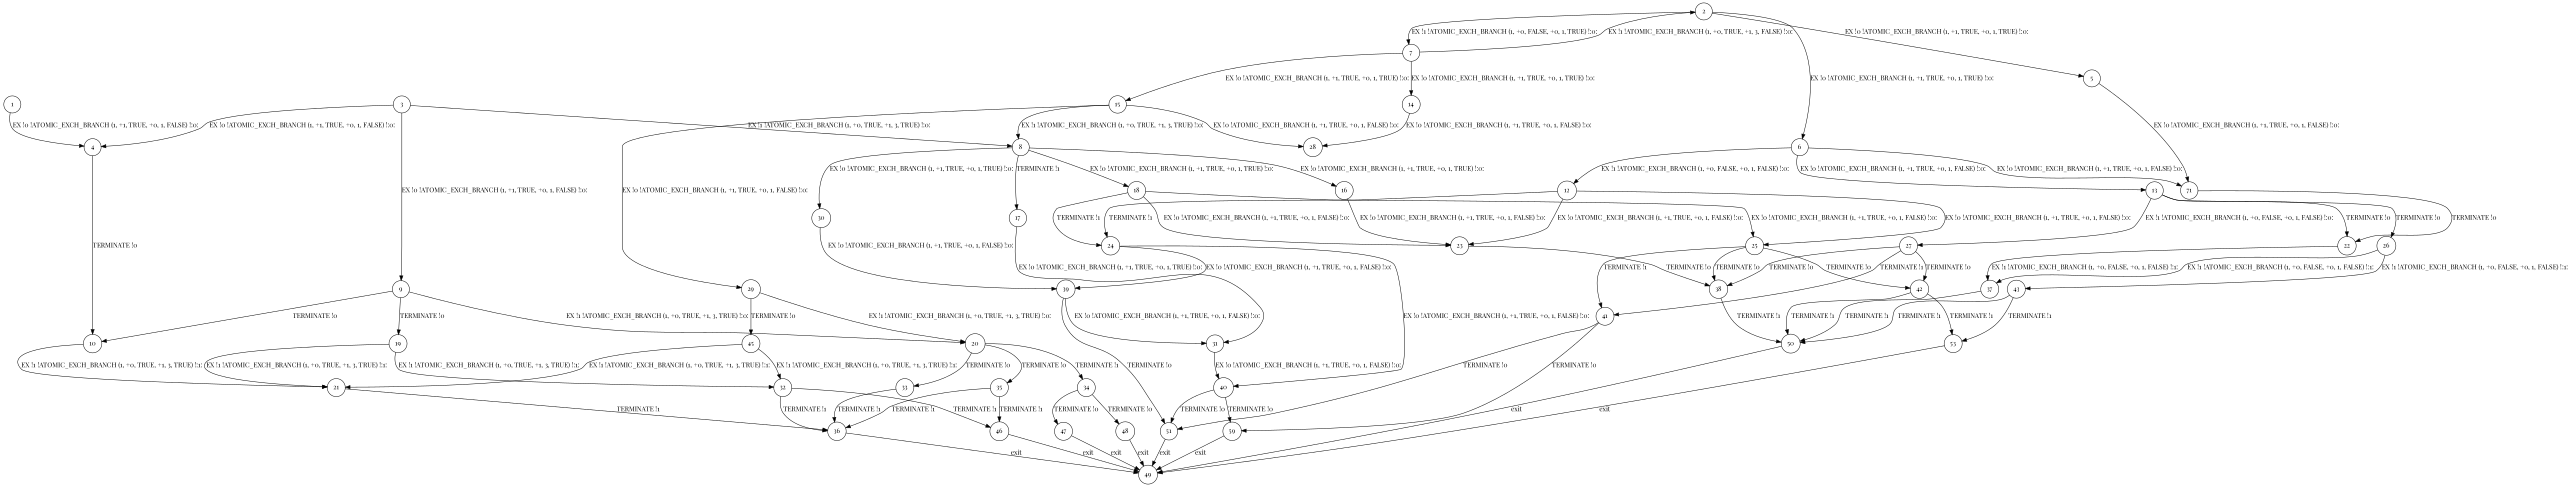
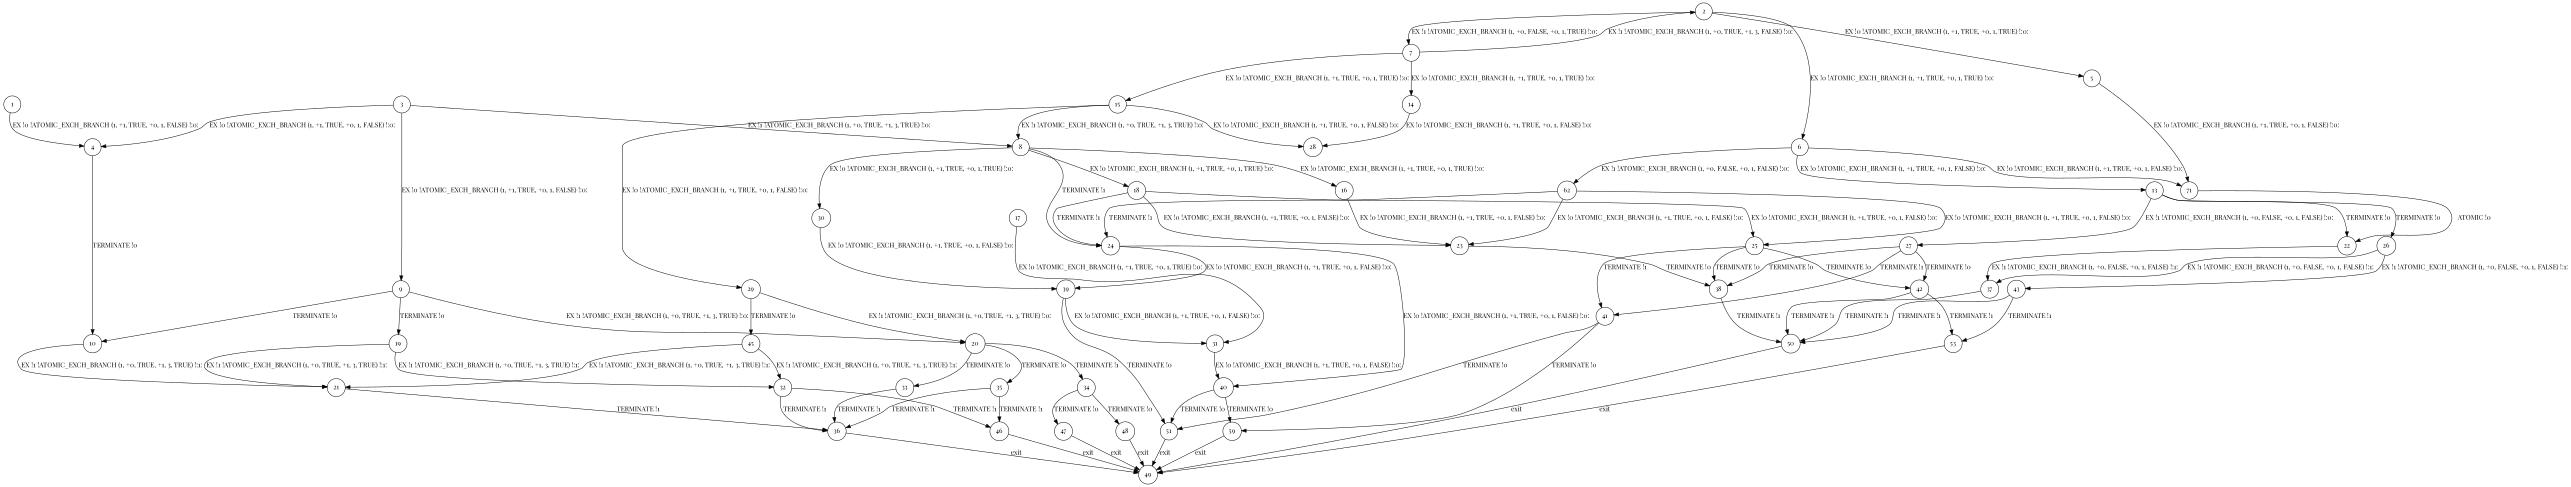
(1016, 180) -> (1051, 203)
(1567, 190) -> (1567, 190)
(2474, 218) -> (2474, 218)
